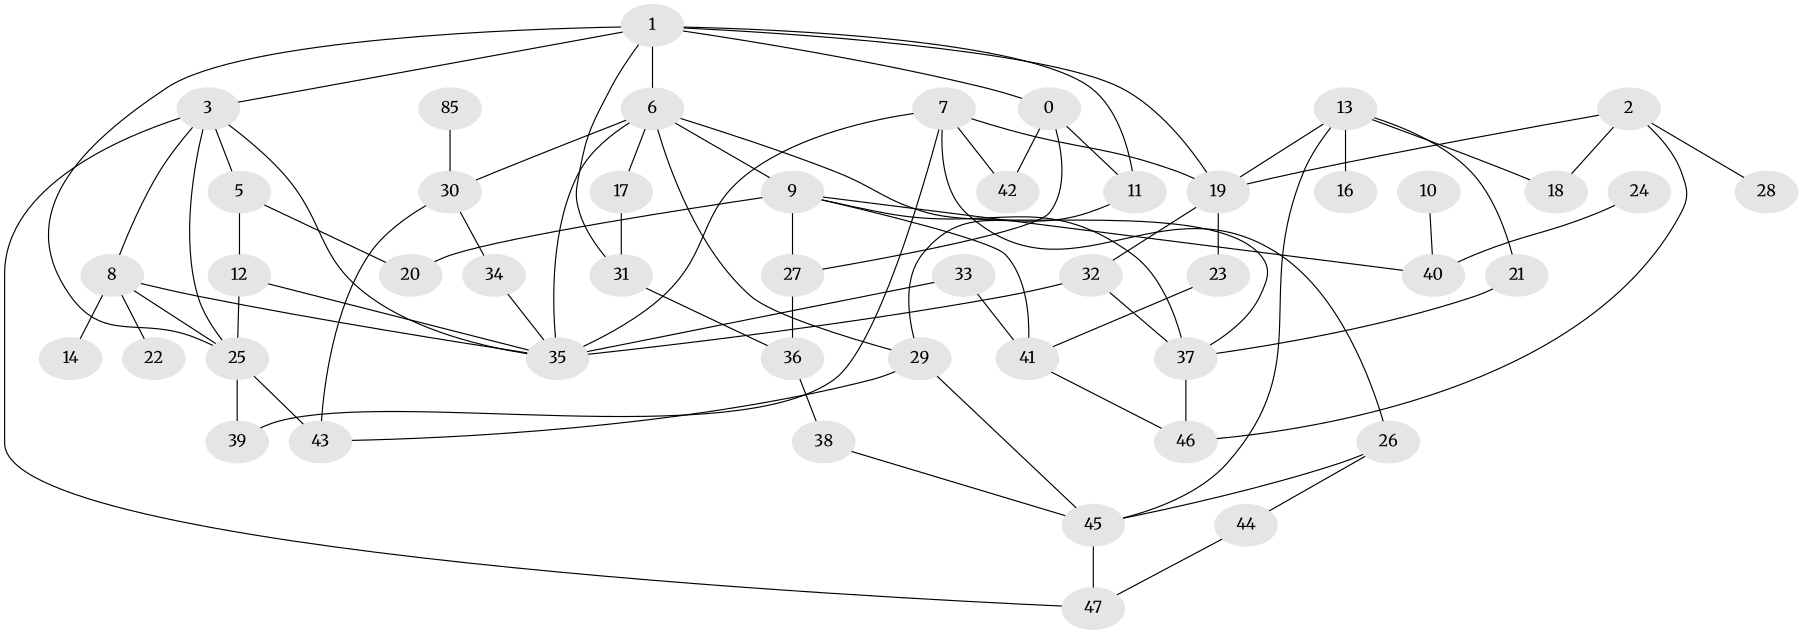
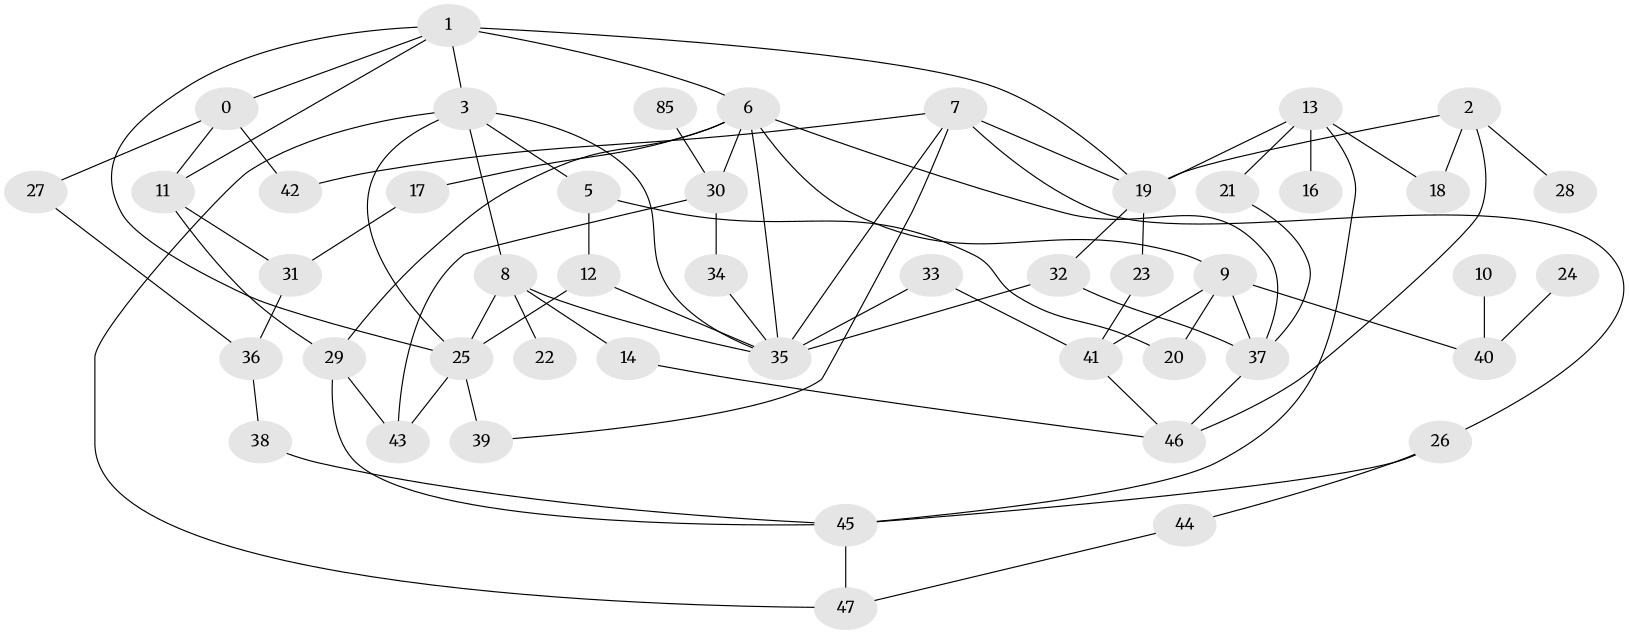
(585, 148) -> (227, 234)
(793, 234) -> none
none -> (900, 404)
